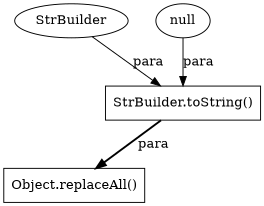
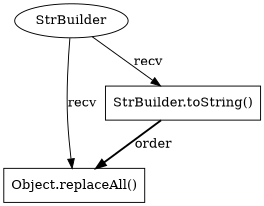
(183, 21) -> none
(148, 62) -> (148, 62)
none -> (67, 98)
(154, 144) -> (154, 144)
